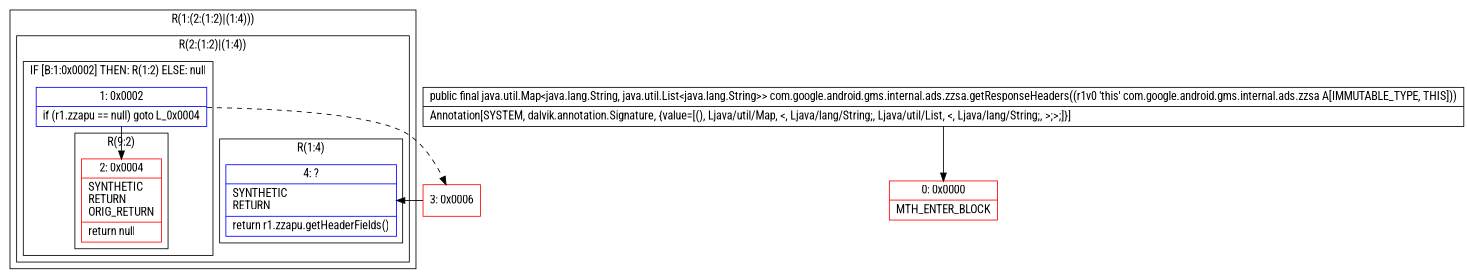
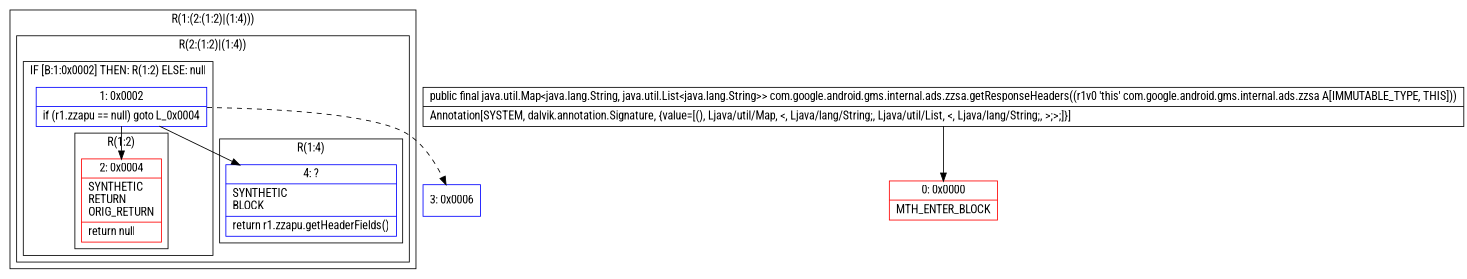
(121, 143) -> (121, 143)
(414, 200) -> (196, 144)
(452, 200) -> (452, 200)
(252, 206) -> (248, 206)
